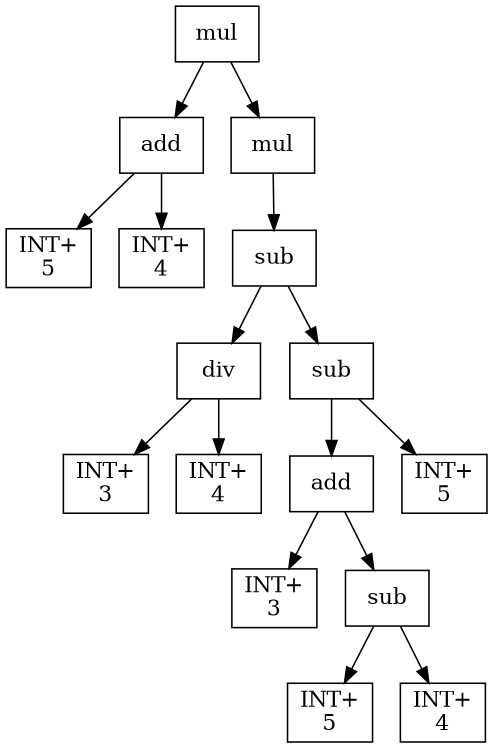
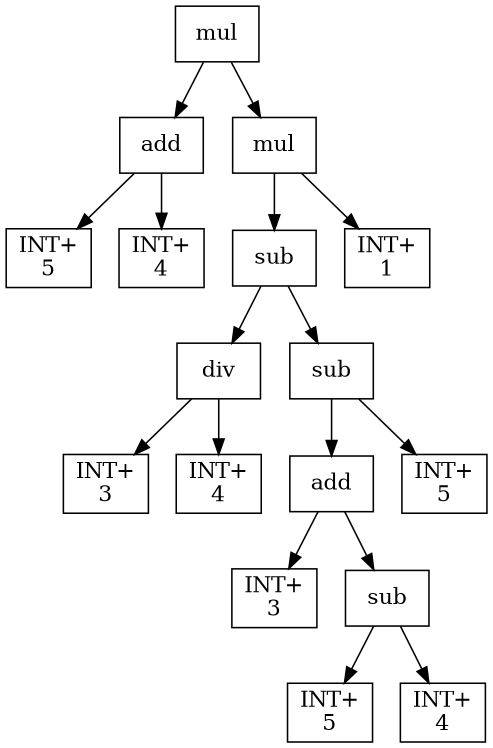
none -> (387, 258)
